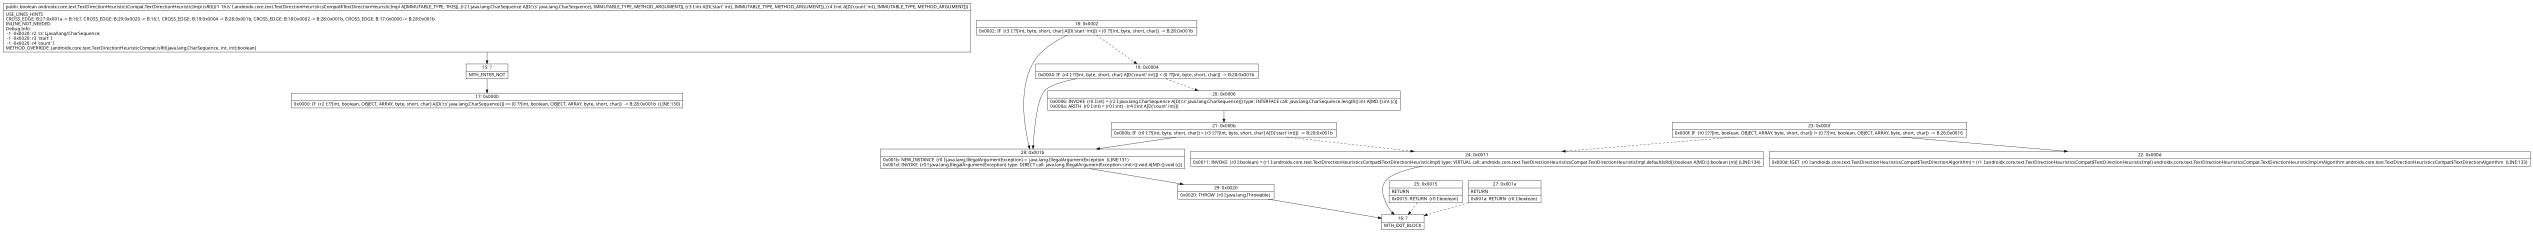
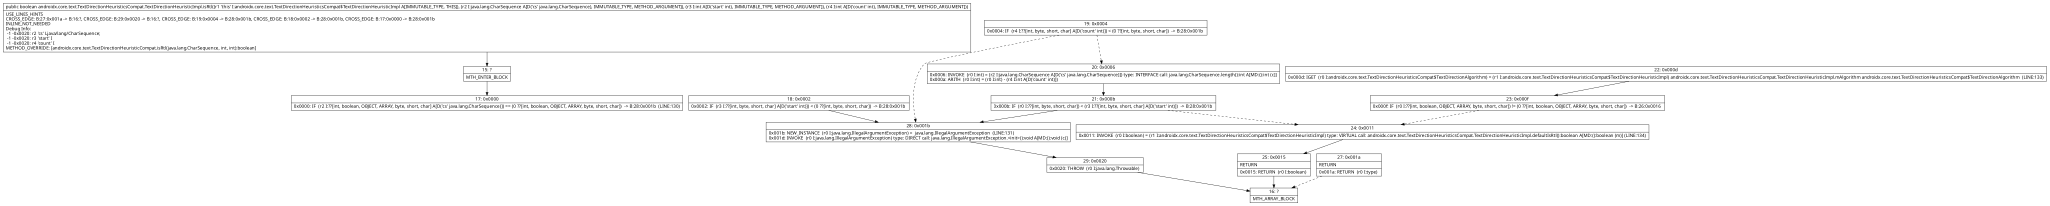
(1115, 49) -> none
(487, 75) -> (487, 77)
(1040, 101) -> (963, 54)
(1983, 144) -> (1593, 88)
(1387, 179) -> (1325, 146)
(1505, 199) -> (1349, 172)
(1414, 207) -> (1274, 180)
(1403, 226) -> (1274, 199)
